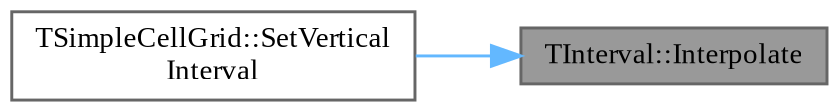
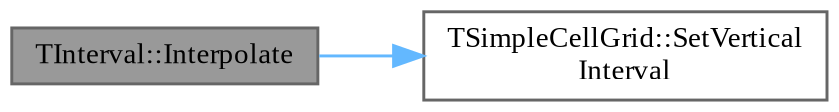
(453, 56) -> (356, 56)
